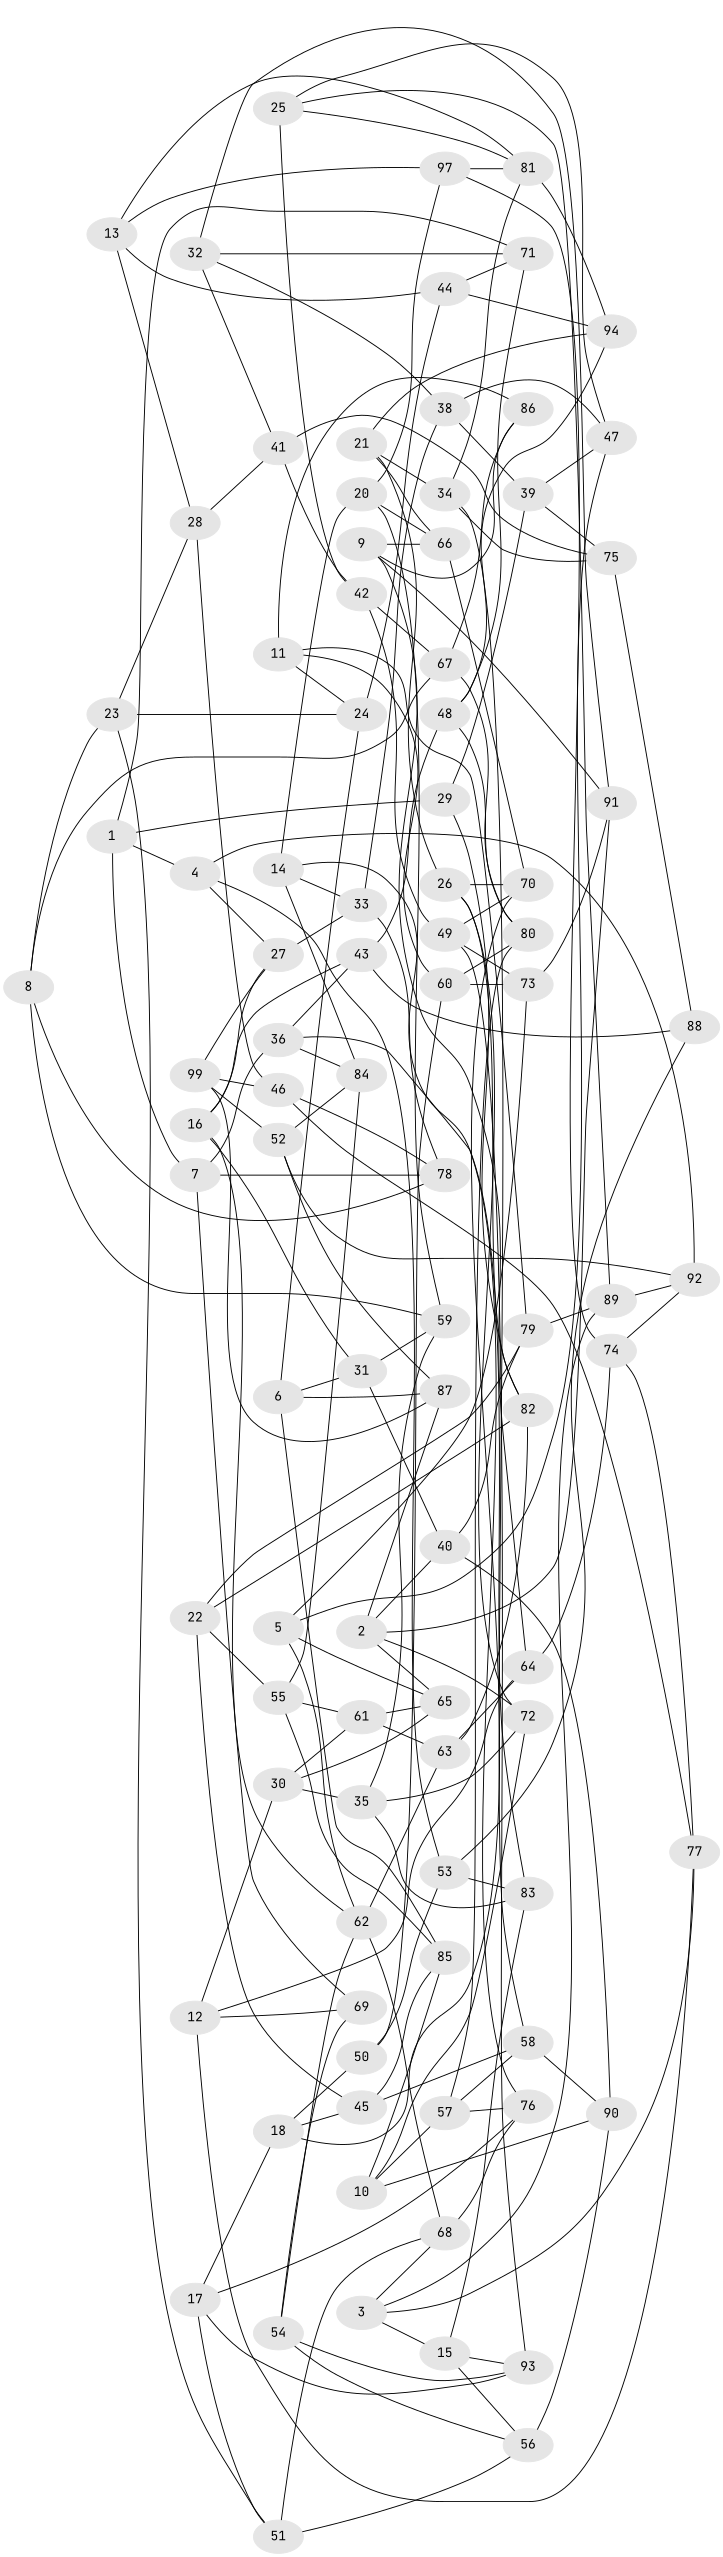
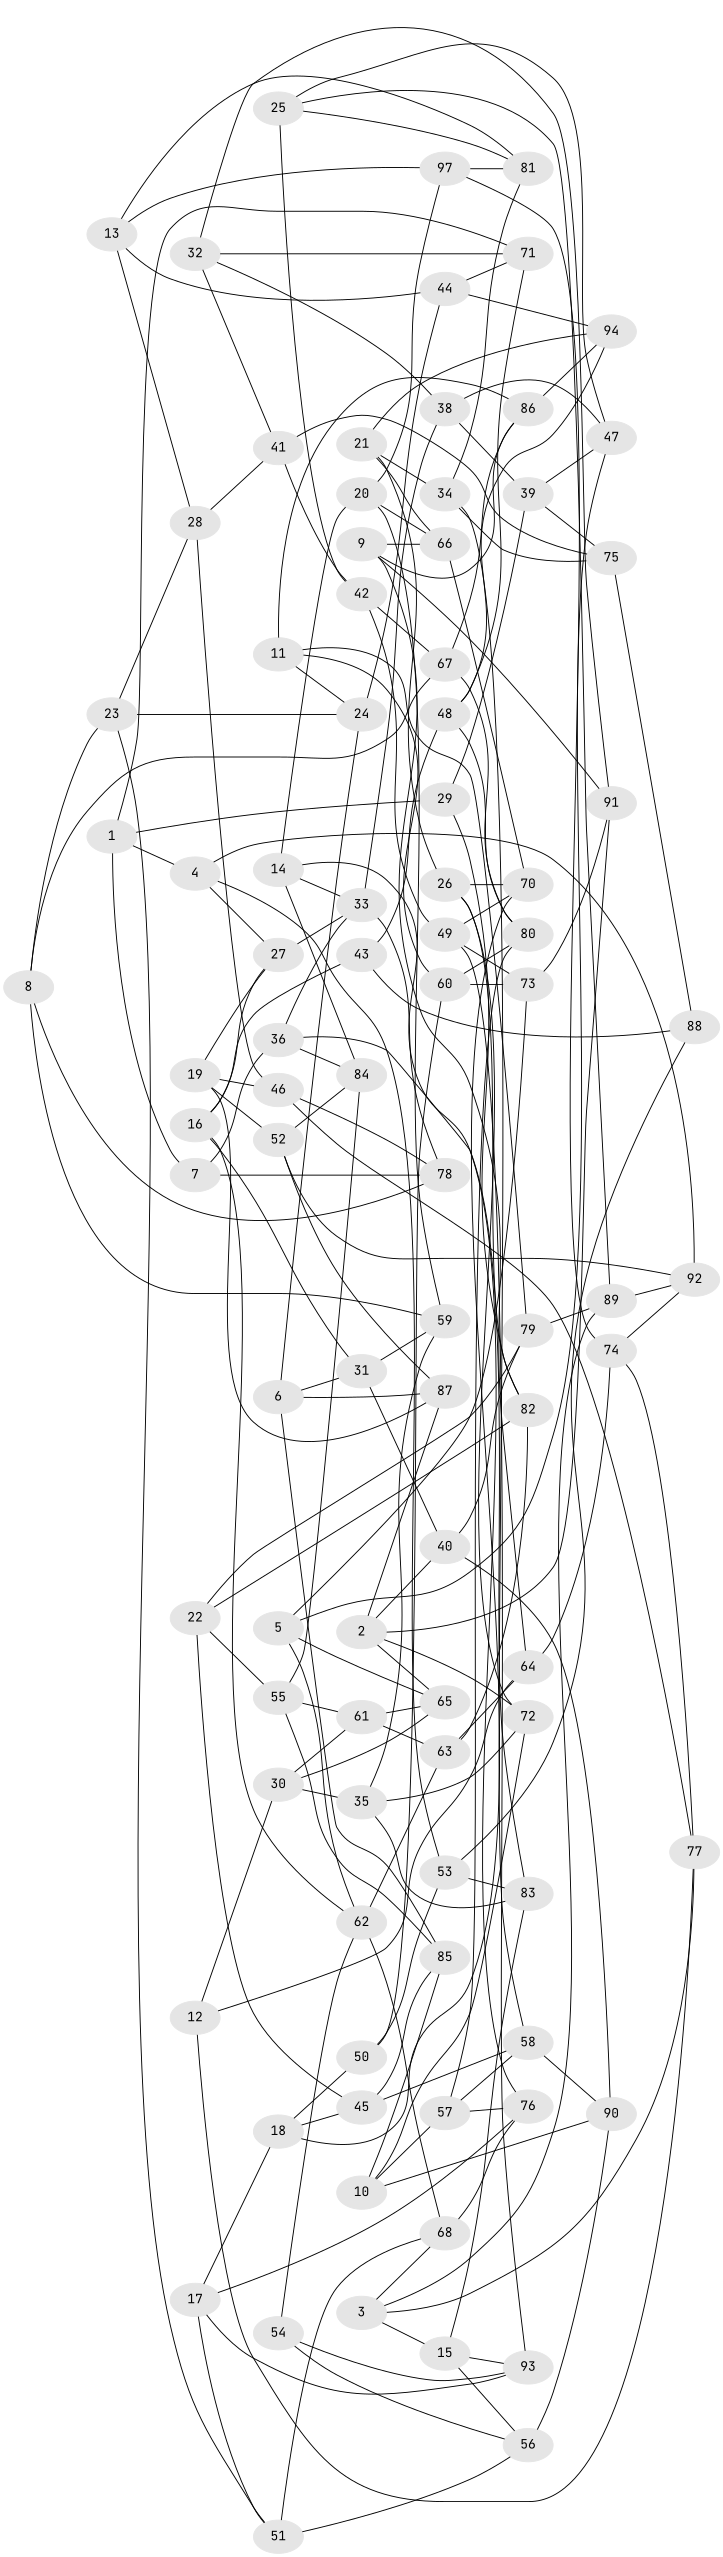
(588, 270) -> (569, 372)
(316, 1002) -> (313, 969)
(195, 1075) -> (195, 1075)
(362, 2008) -> none
